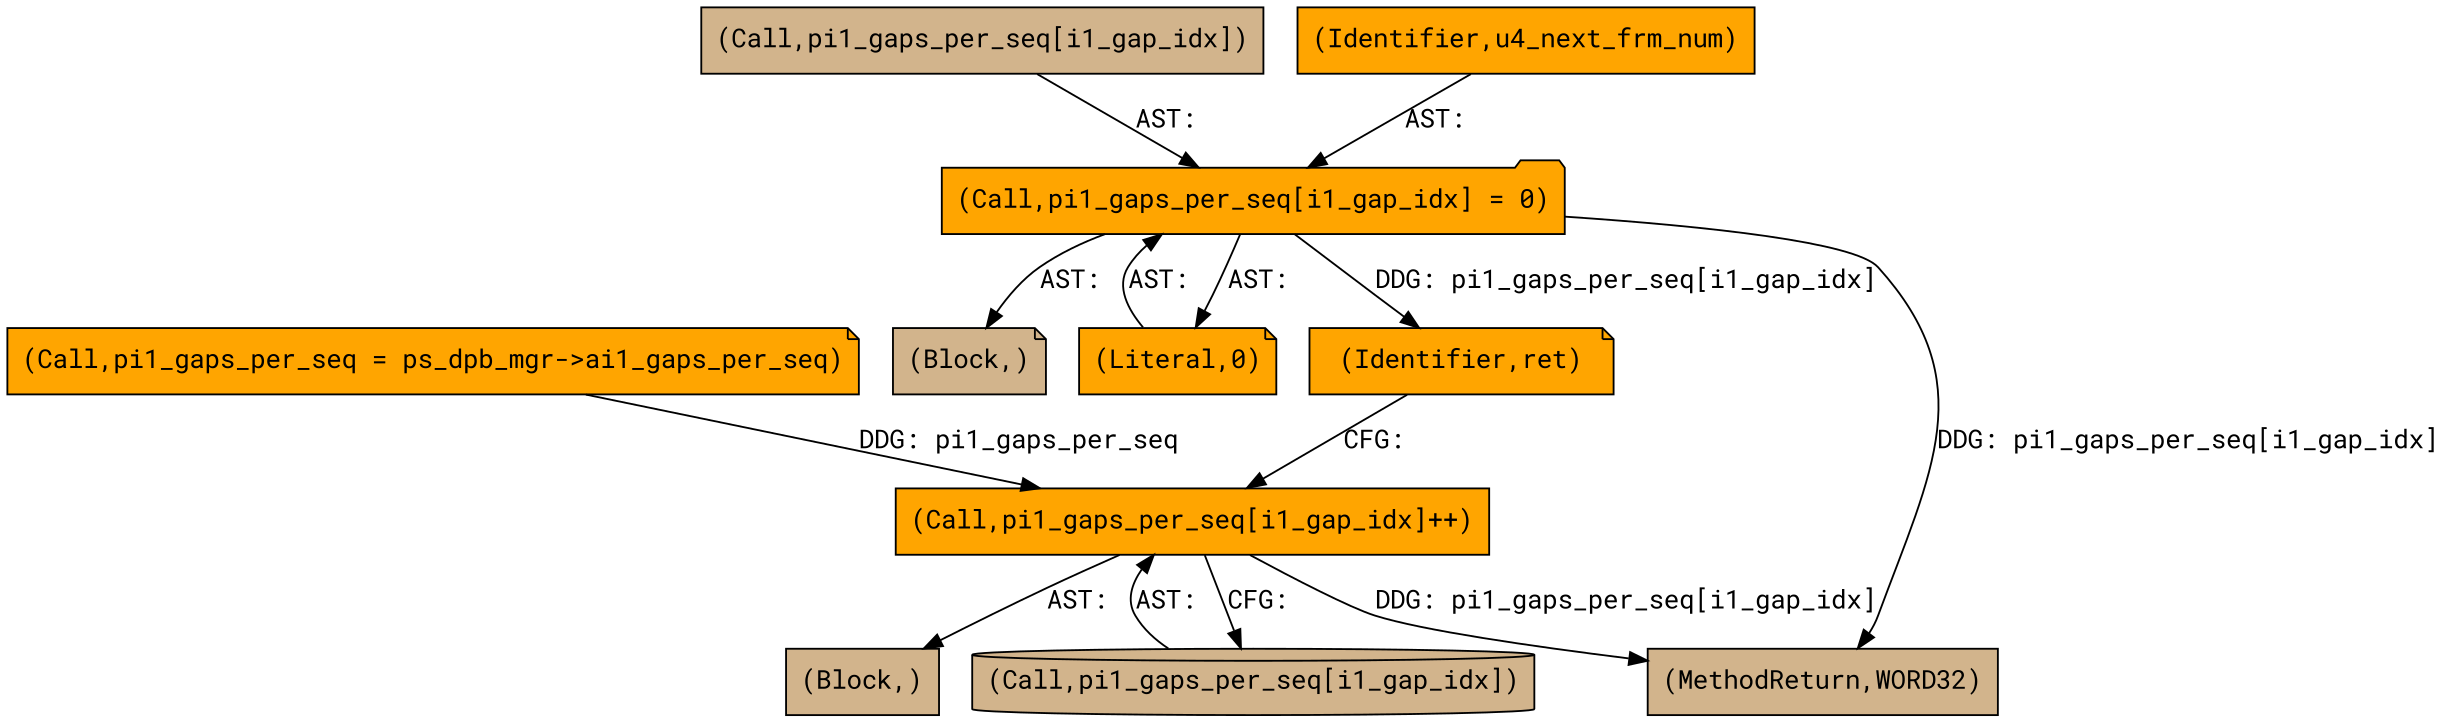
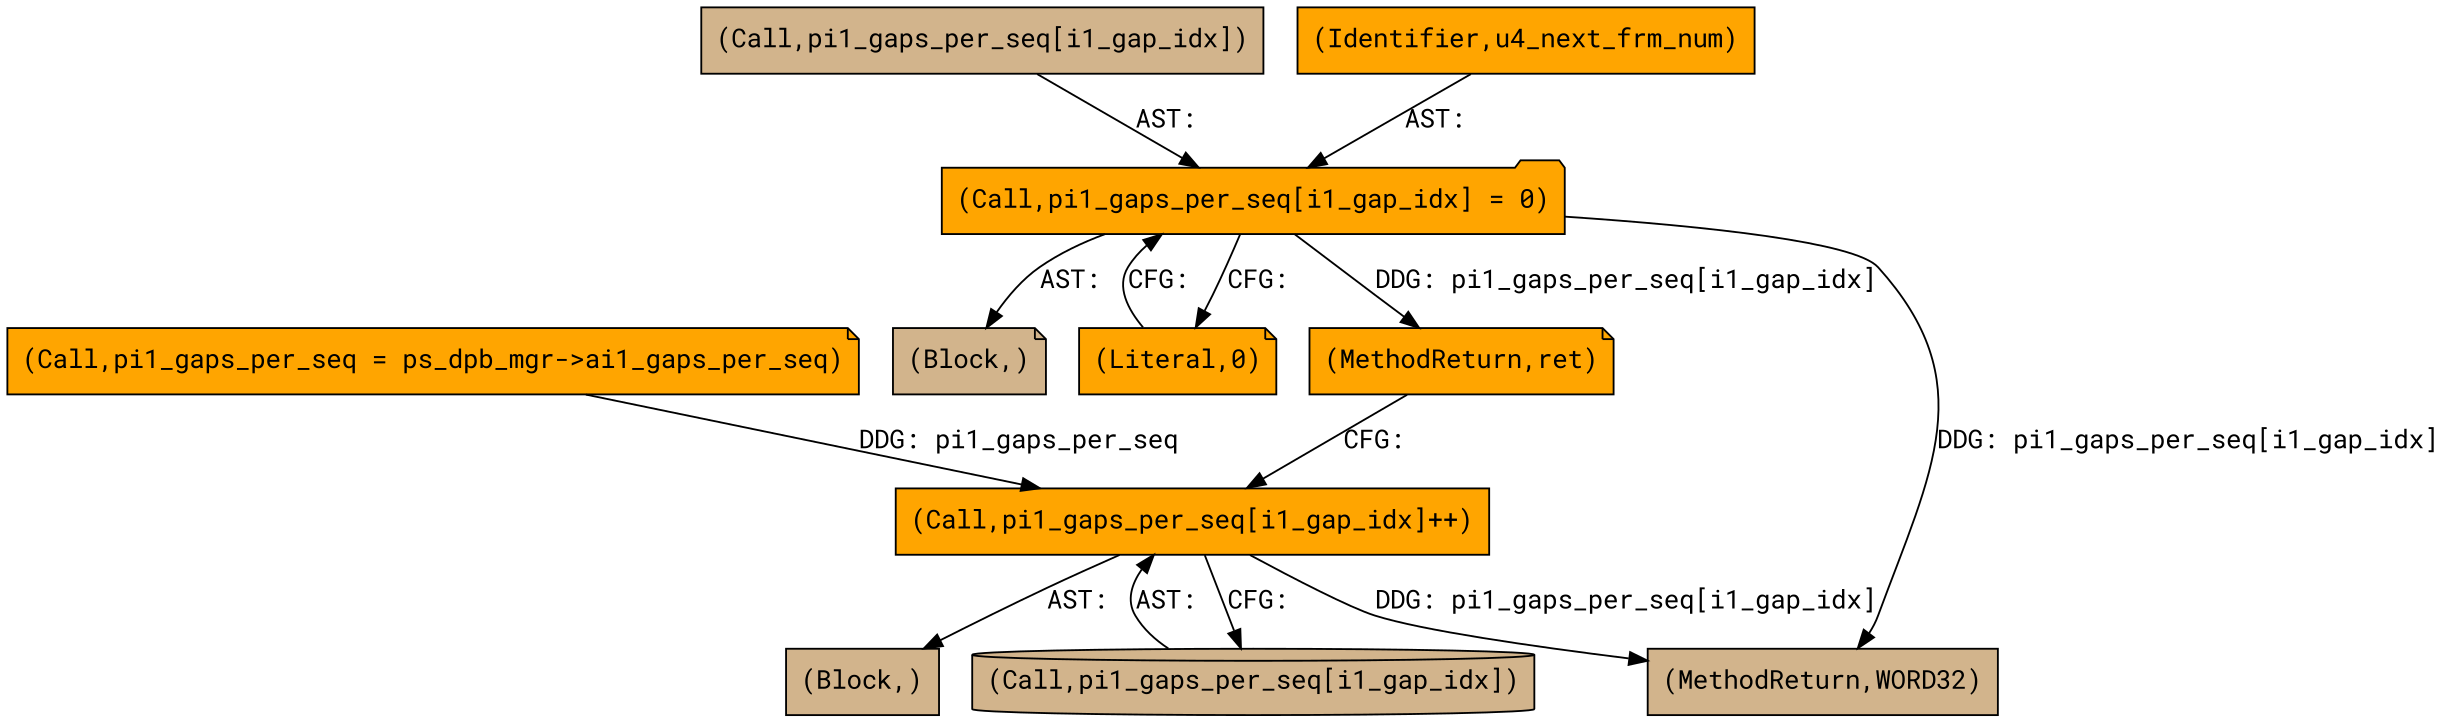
(1167, 281) -> (1167, 281)
(1266, 281) -> (1266, 281)
(1462, 361) -> (1462, 361)
